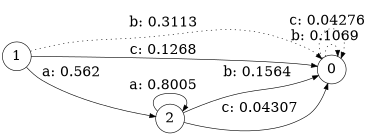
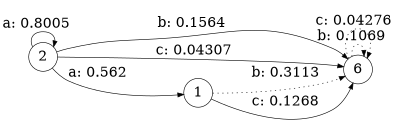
(332, 69) -> (358, 69)
(85, 99) -> (112, 93)
